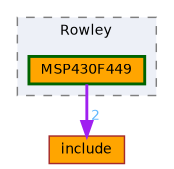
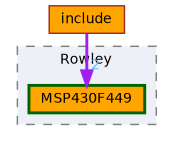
(87, 105) -> (87, 56)
